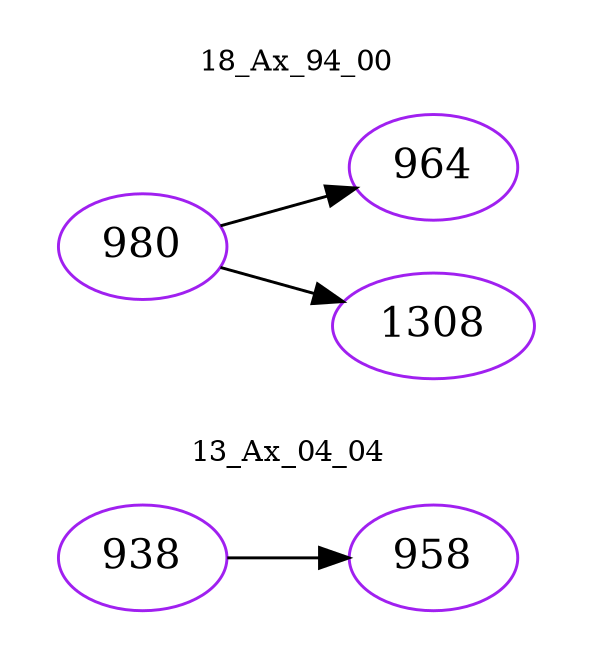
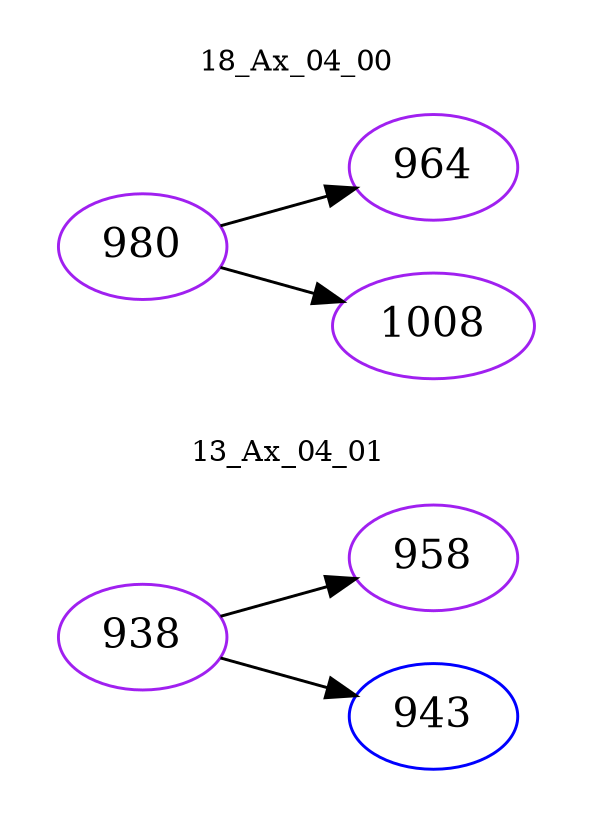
(297, 63) -> (297, 63)
(433, 326) -> (433, 326)
(288, 454) -> (288, 454)
none -> (433, 716)
